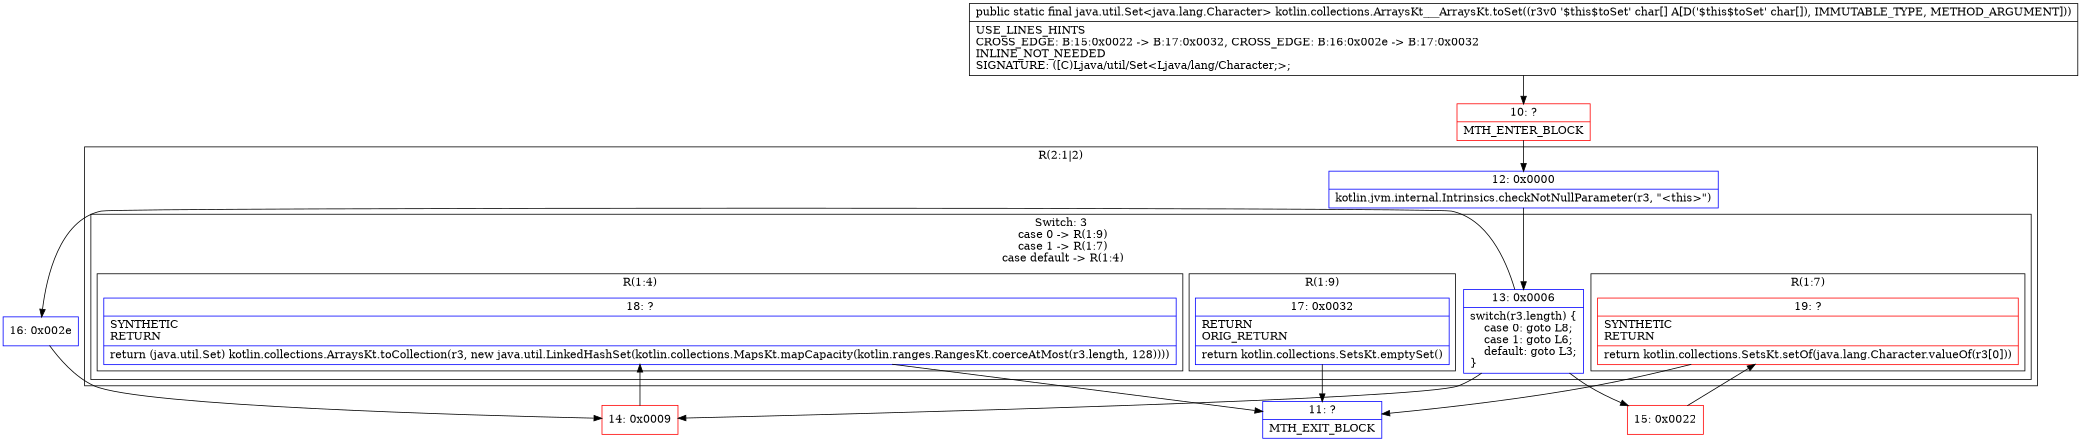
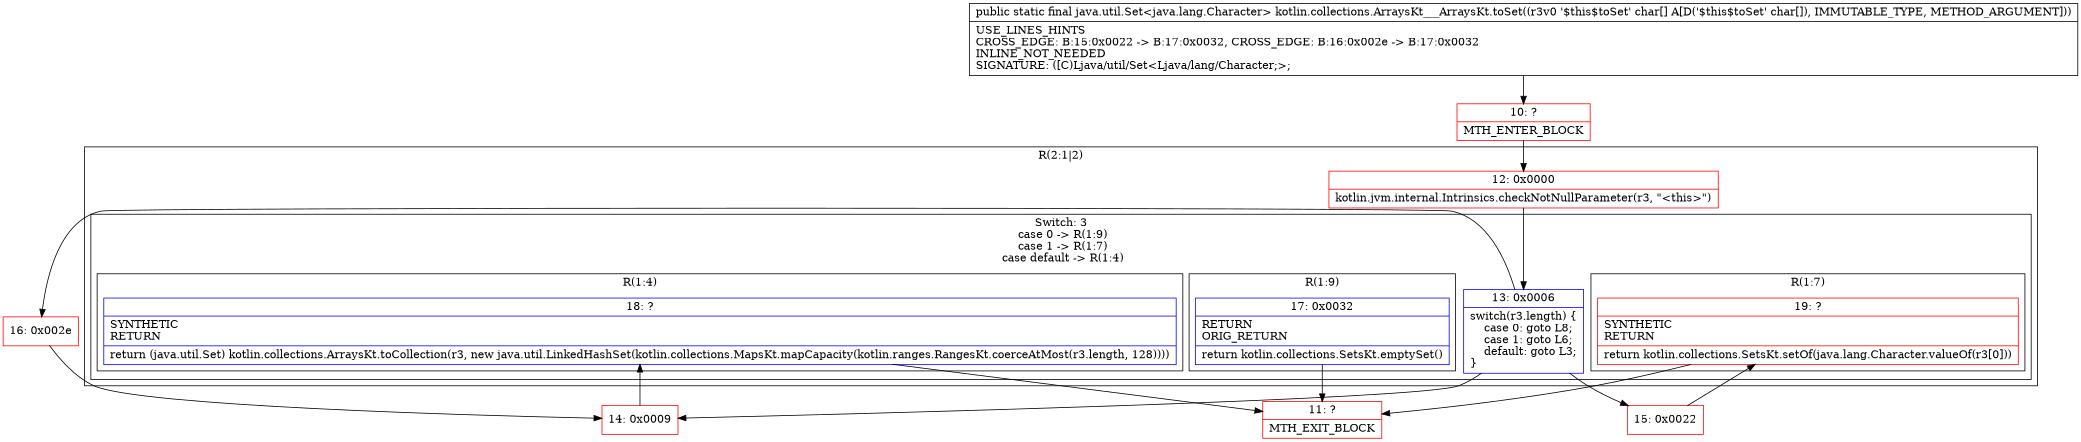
(1524, 190) -> (1524, 190)
(41, 331) -> (41, 331)
(1322, 420) -> (1322, 420)
